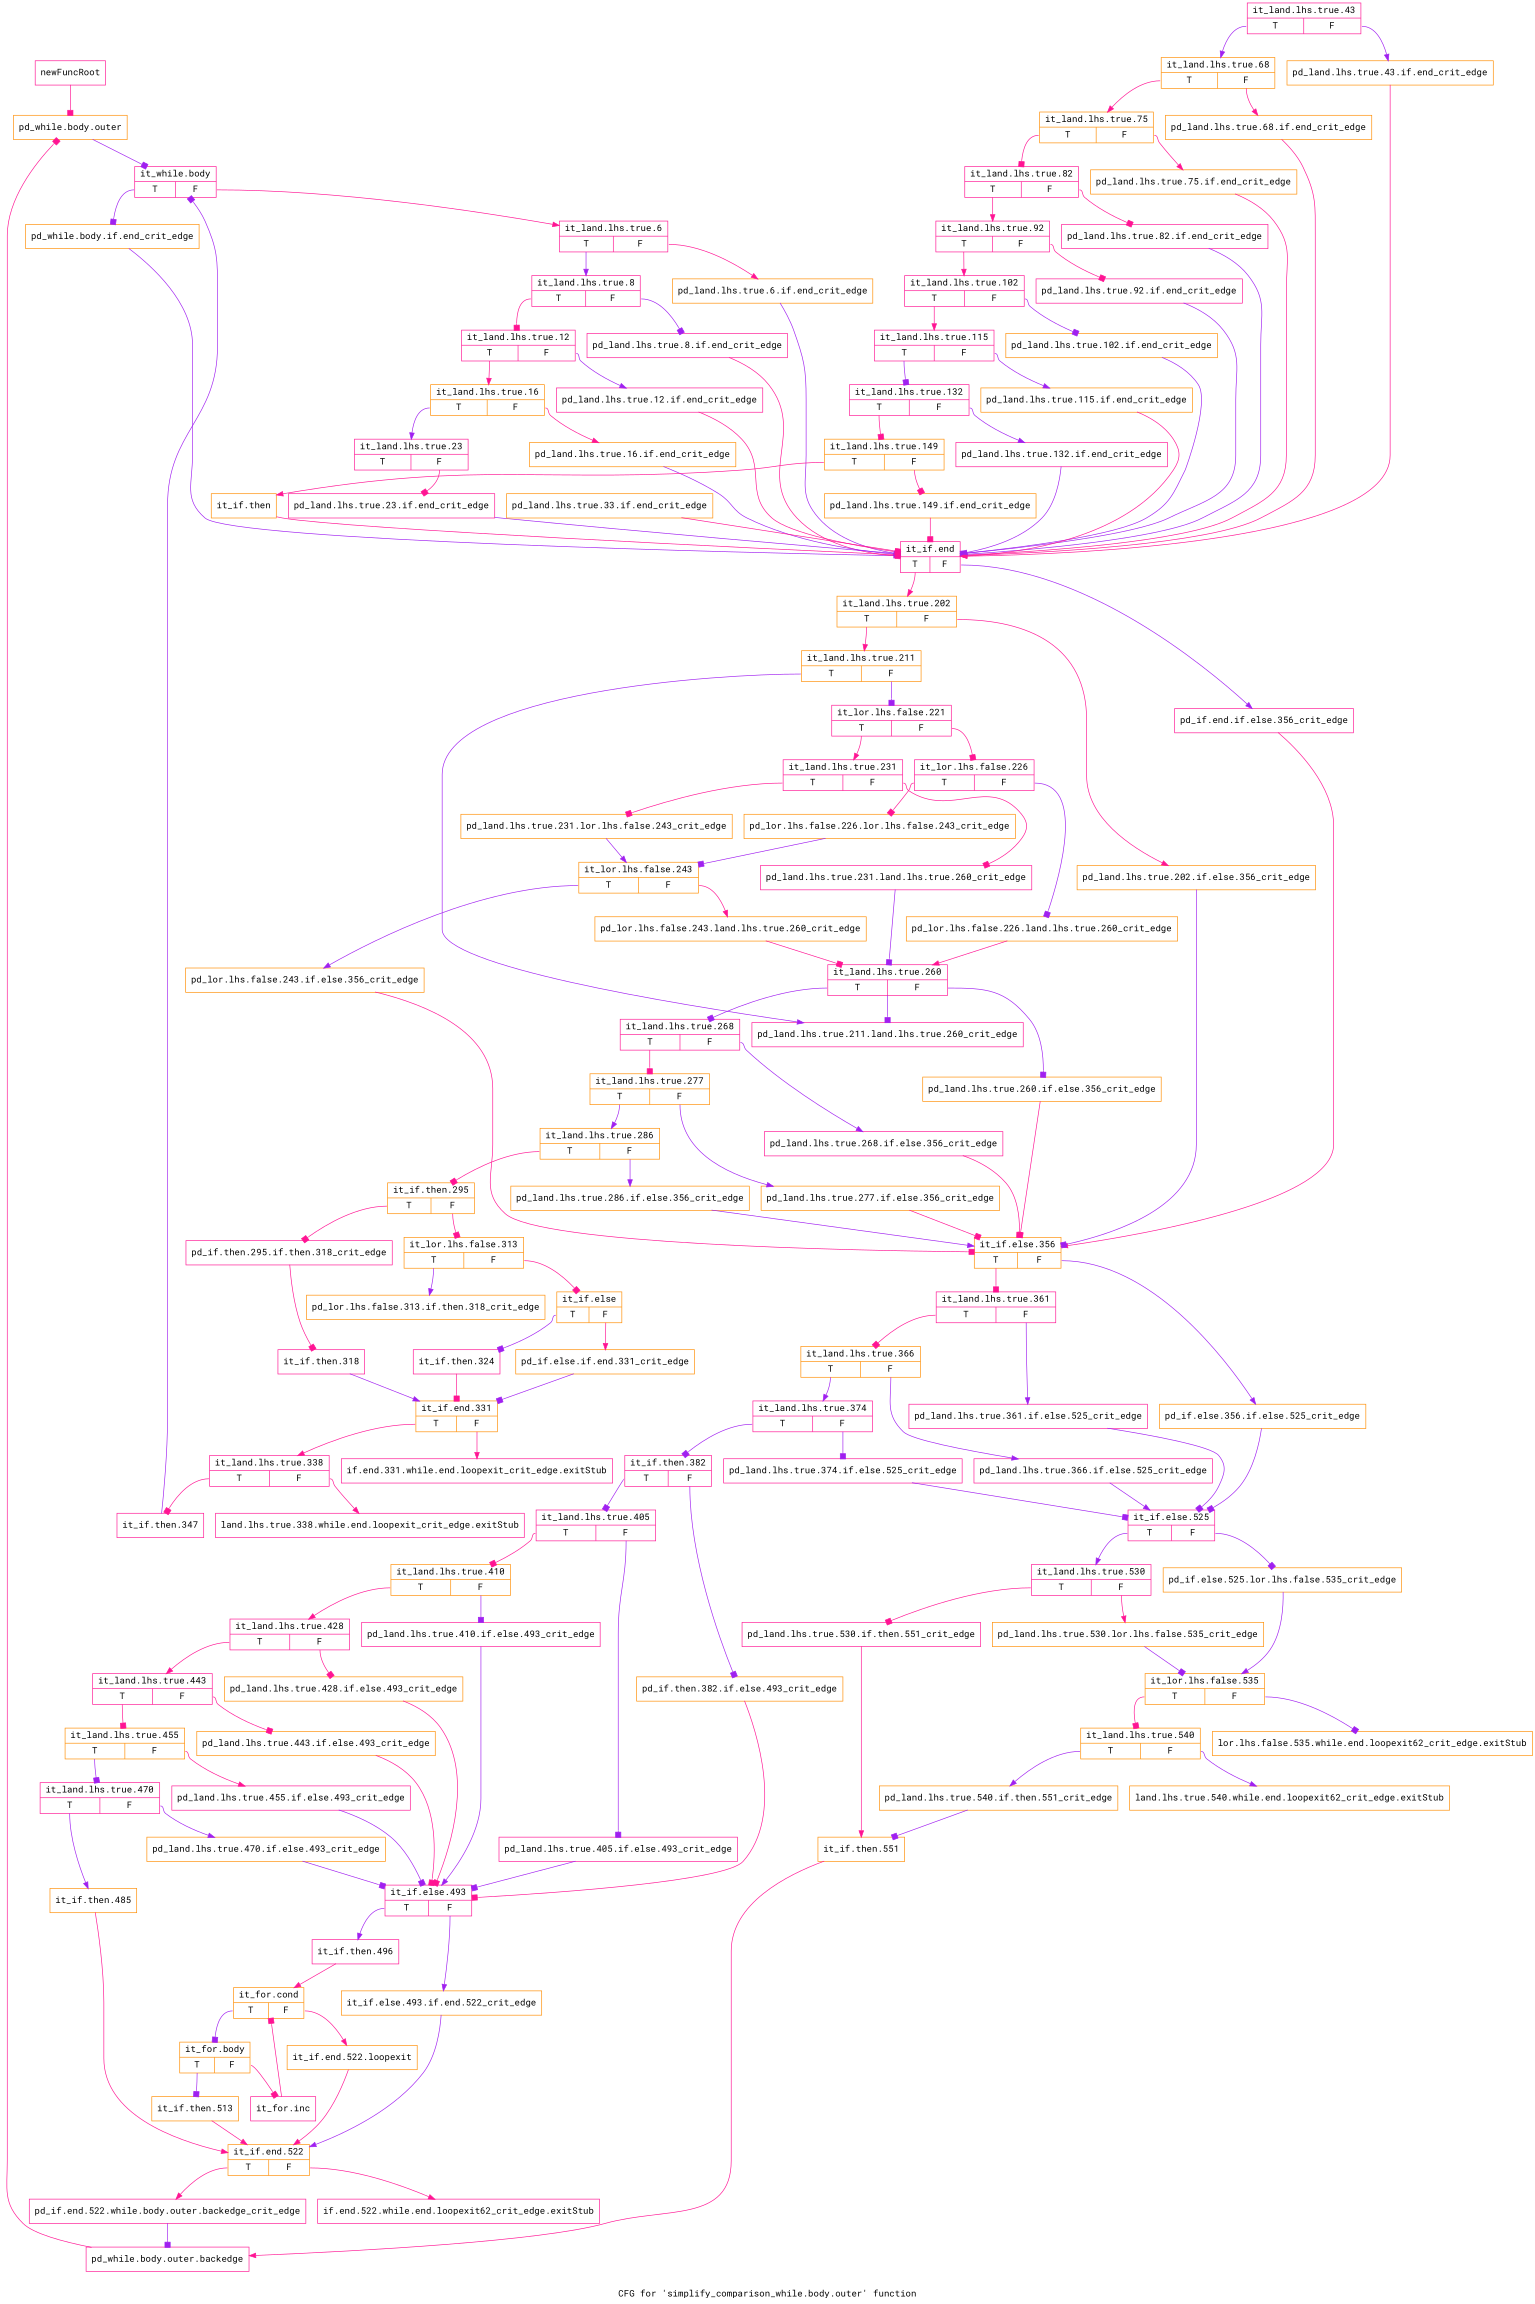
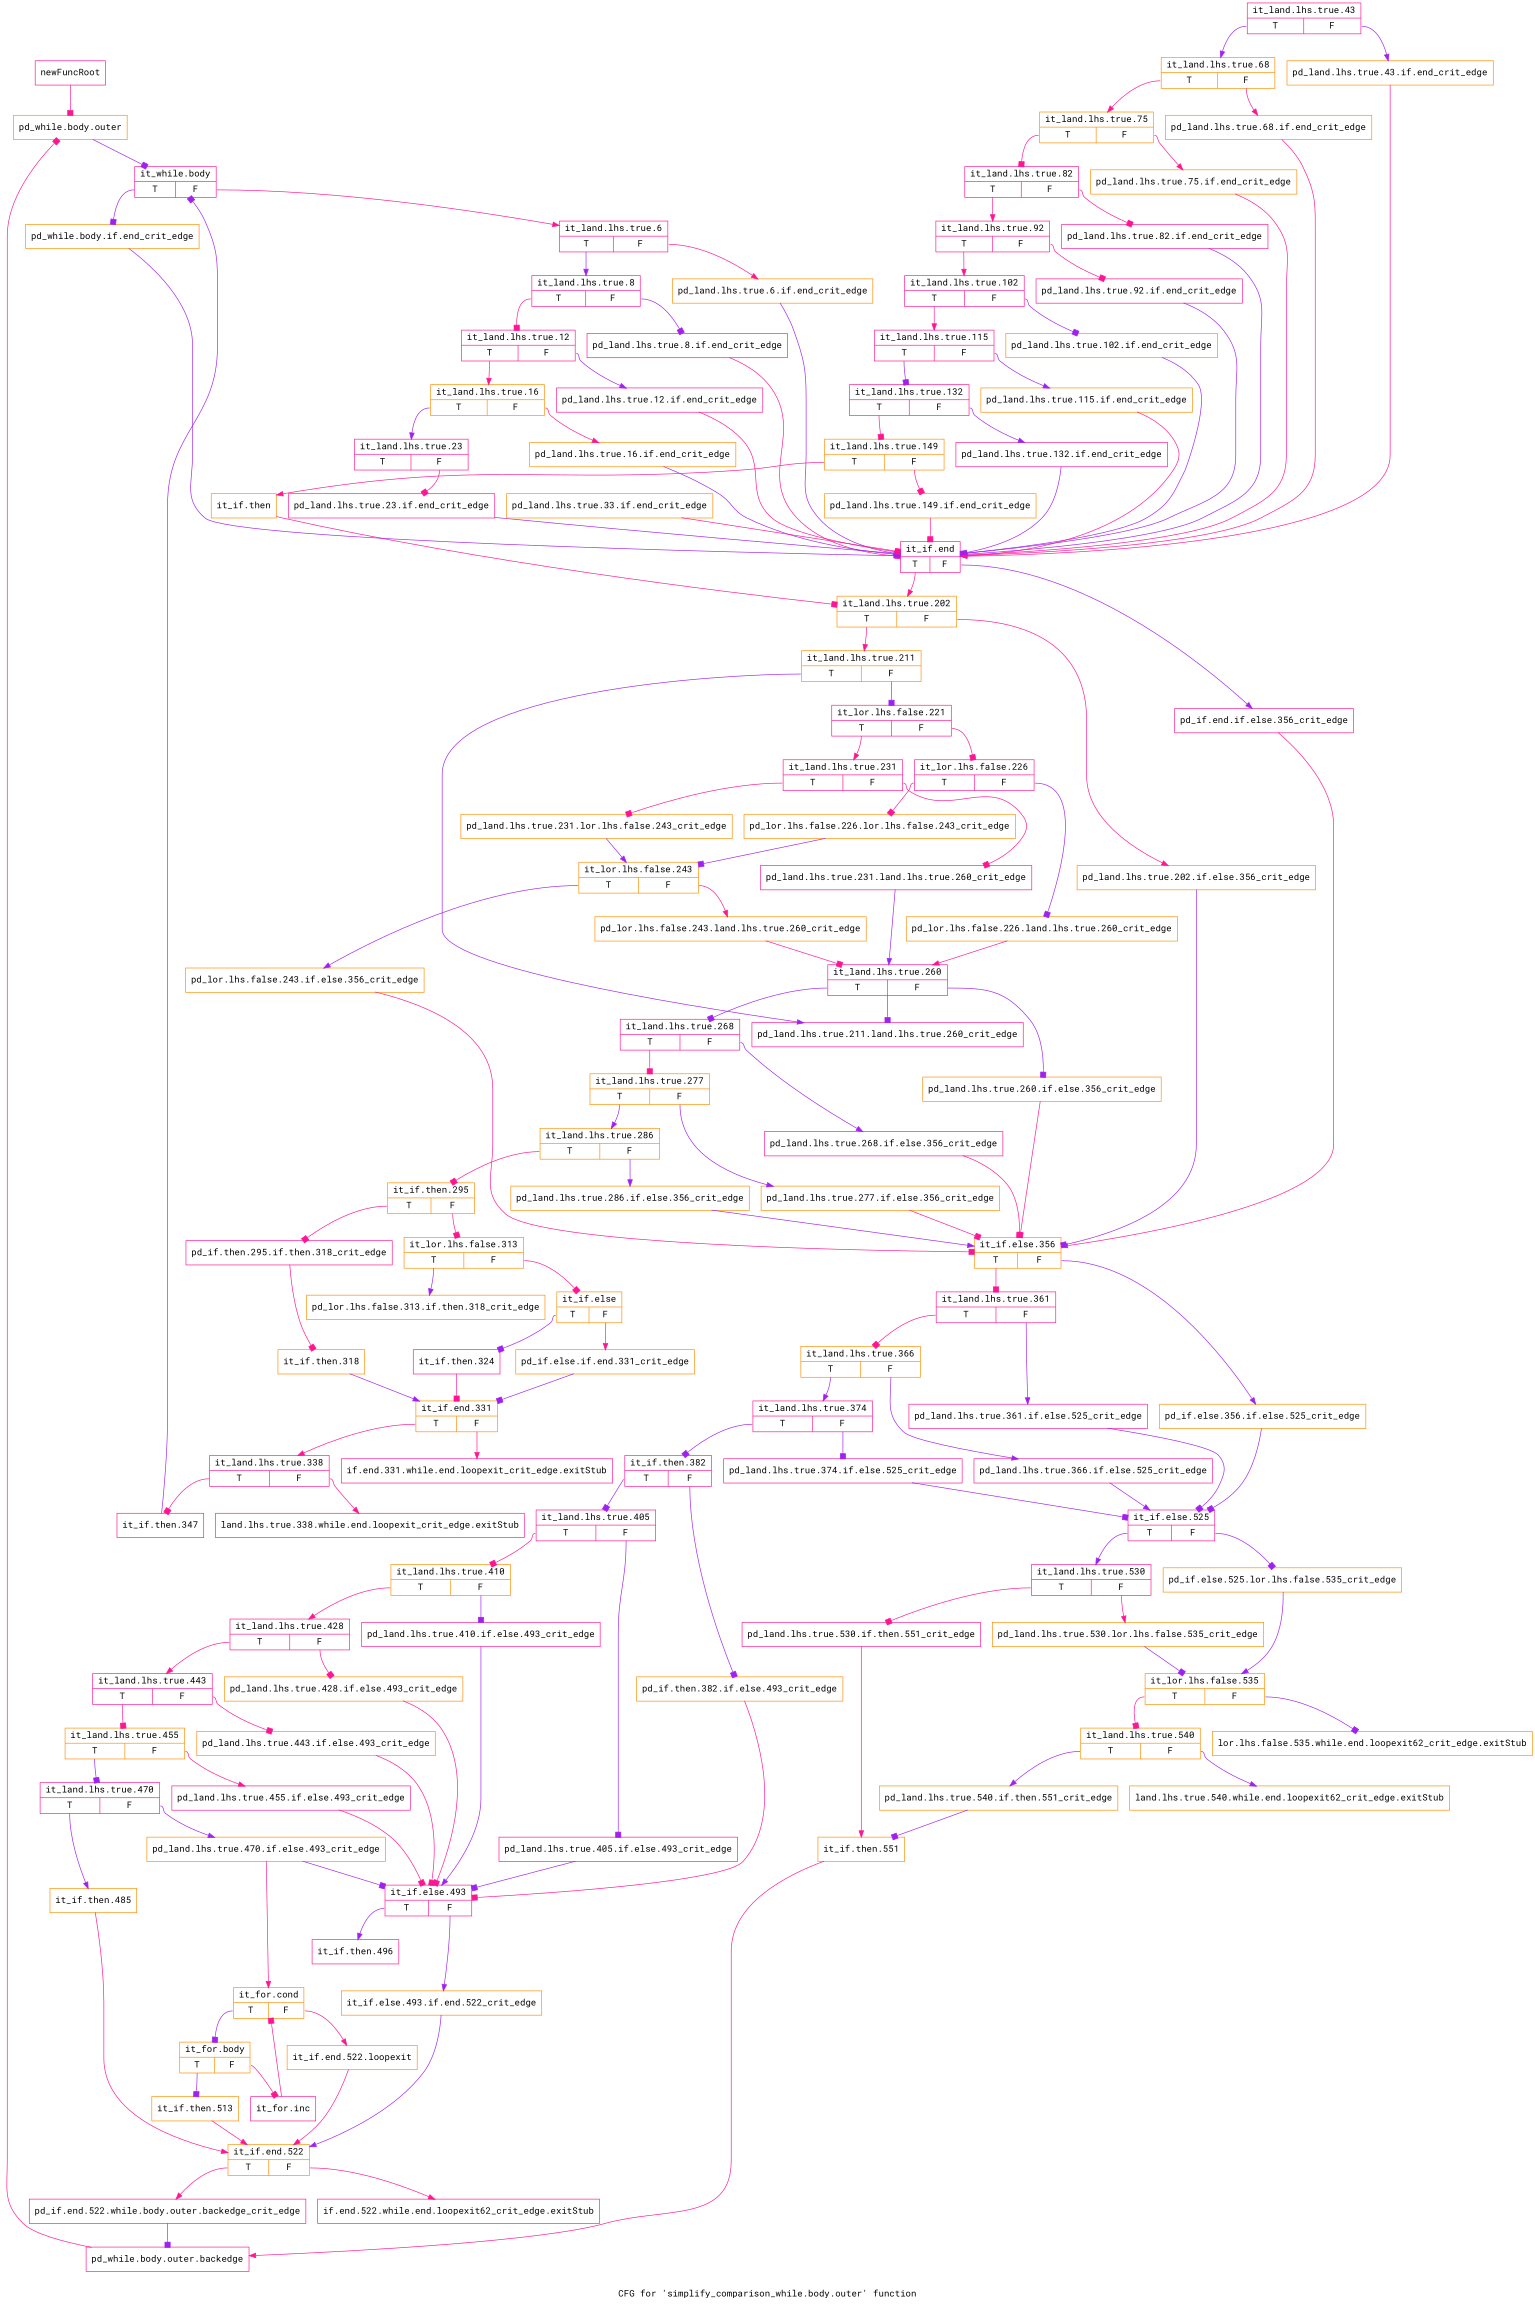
(585, 539) -> (552, 567)
(892, 924) -> (892, 924)
(321, 1362) -> (321, 1362)
(388, 1835) -> (388, 1835)
(318, 1974) -> (267, 1921)
